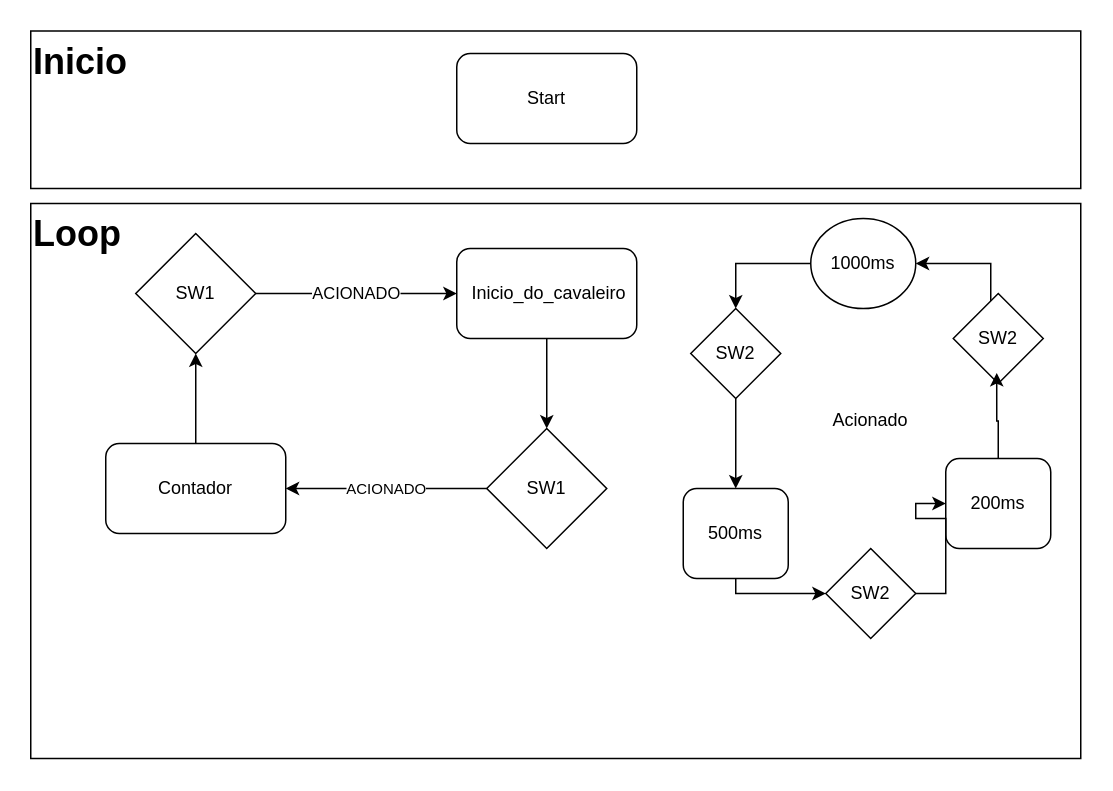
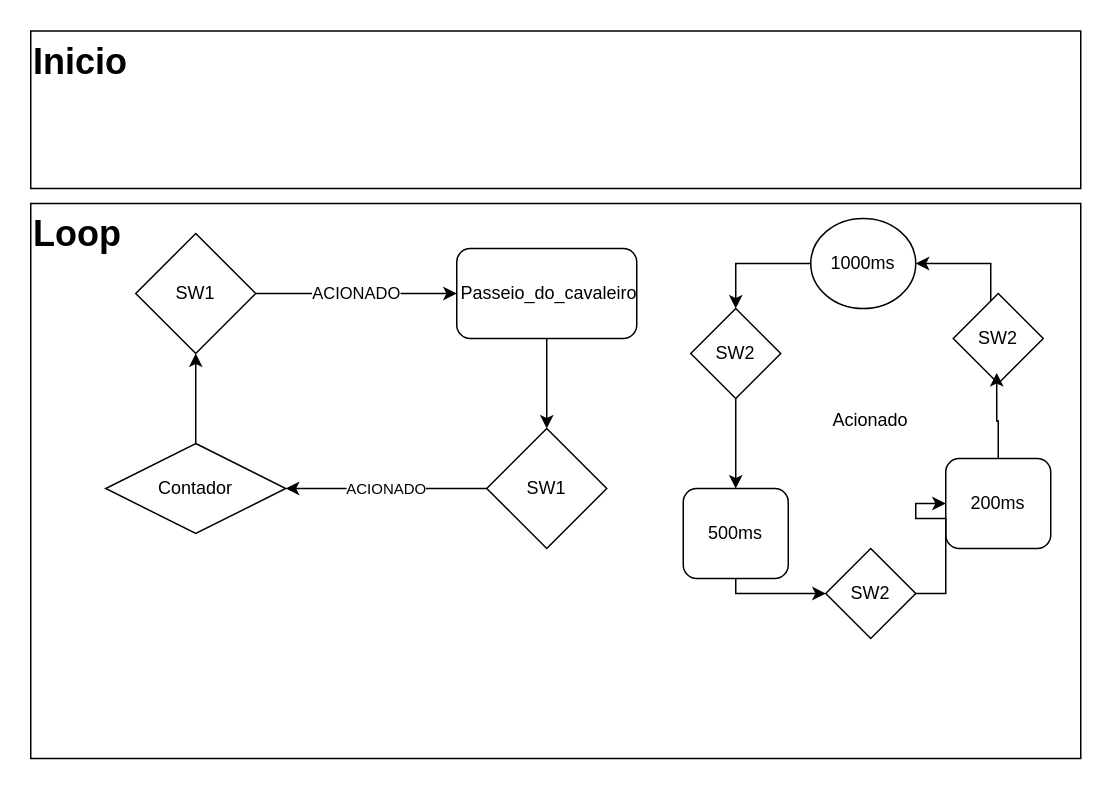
(547, 98) -> none
(547, 293) -> (547, 293)
(196, 488) -> (196, 488)
